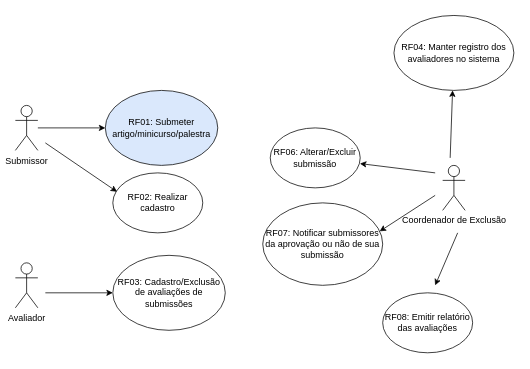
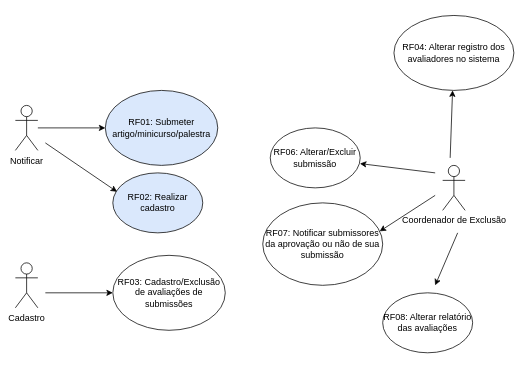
(454, 53) -> (454, 53)
(27, 161) -> (27, 161)
(158, 203) -> (158, 203)
(27, 319) -> (27, 319)
(428, 323) -> (428, 323)
